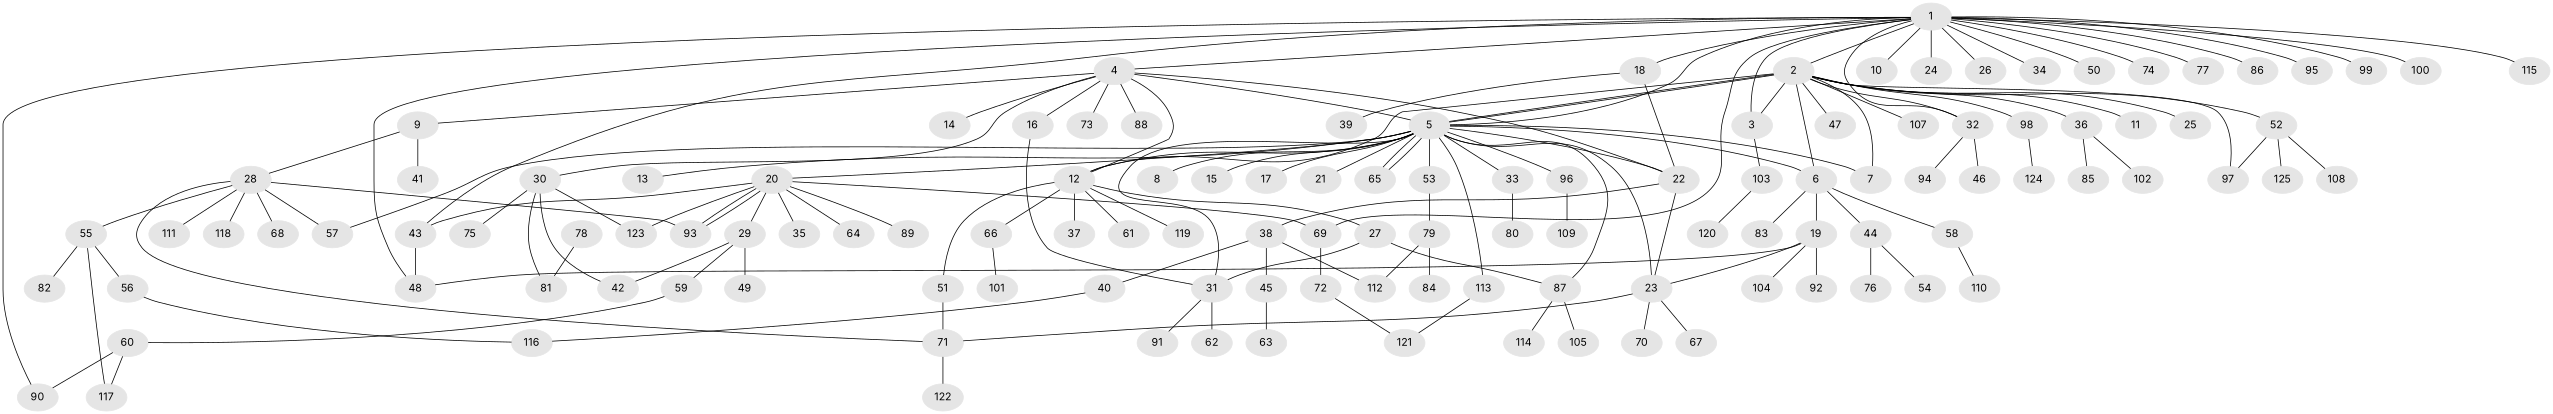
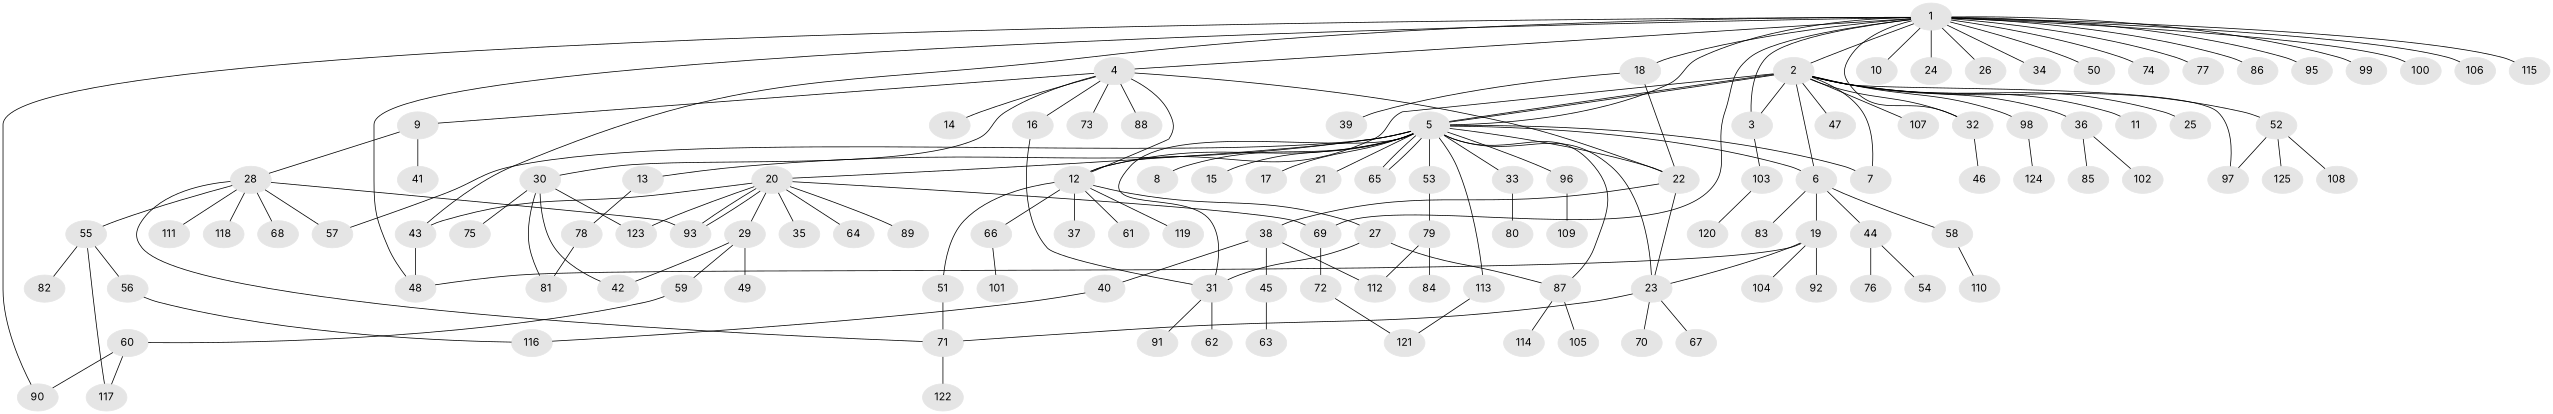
none -> (2475, 71)
(1273, 94) -> none
(1925, 180) -> none
none -> (612, 207)
